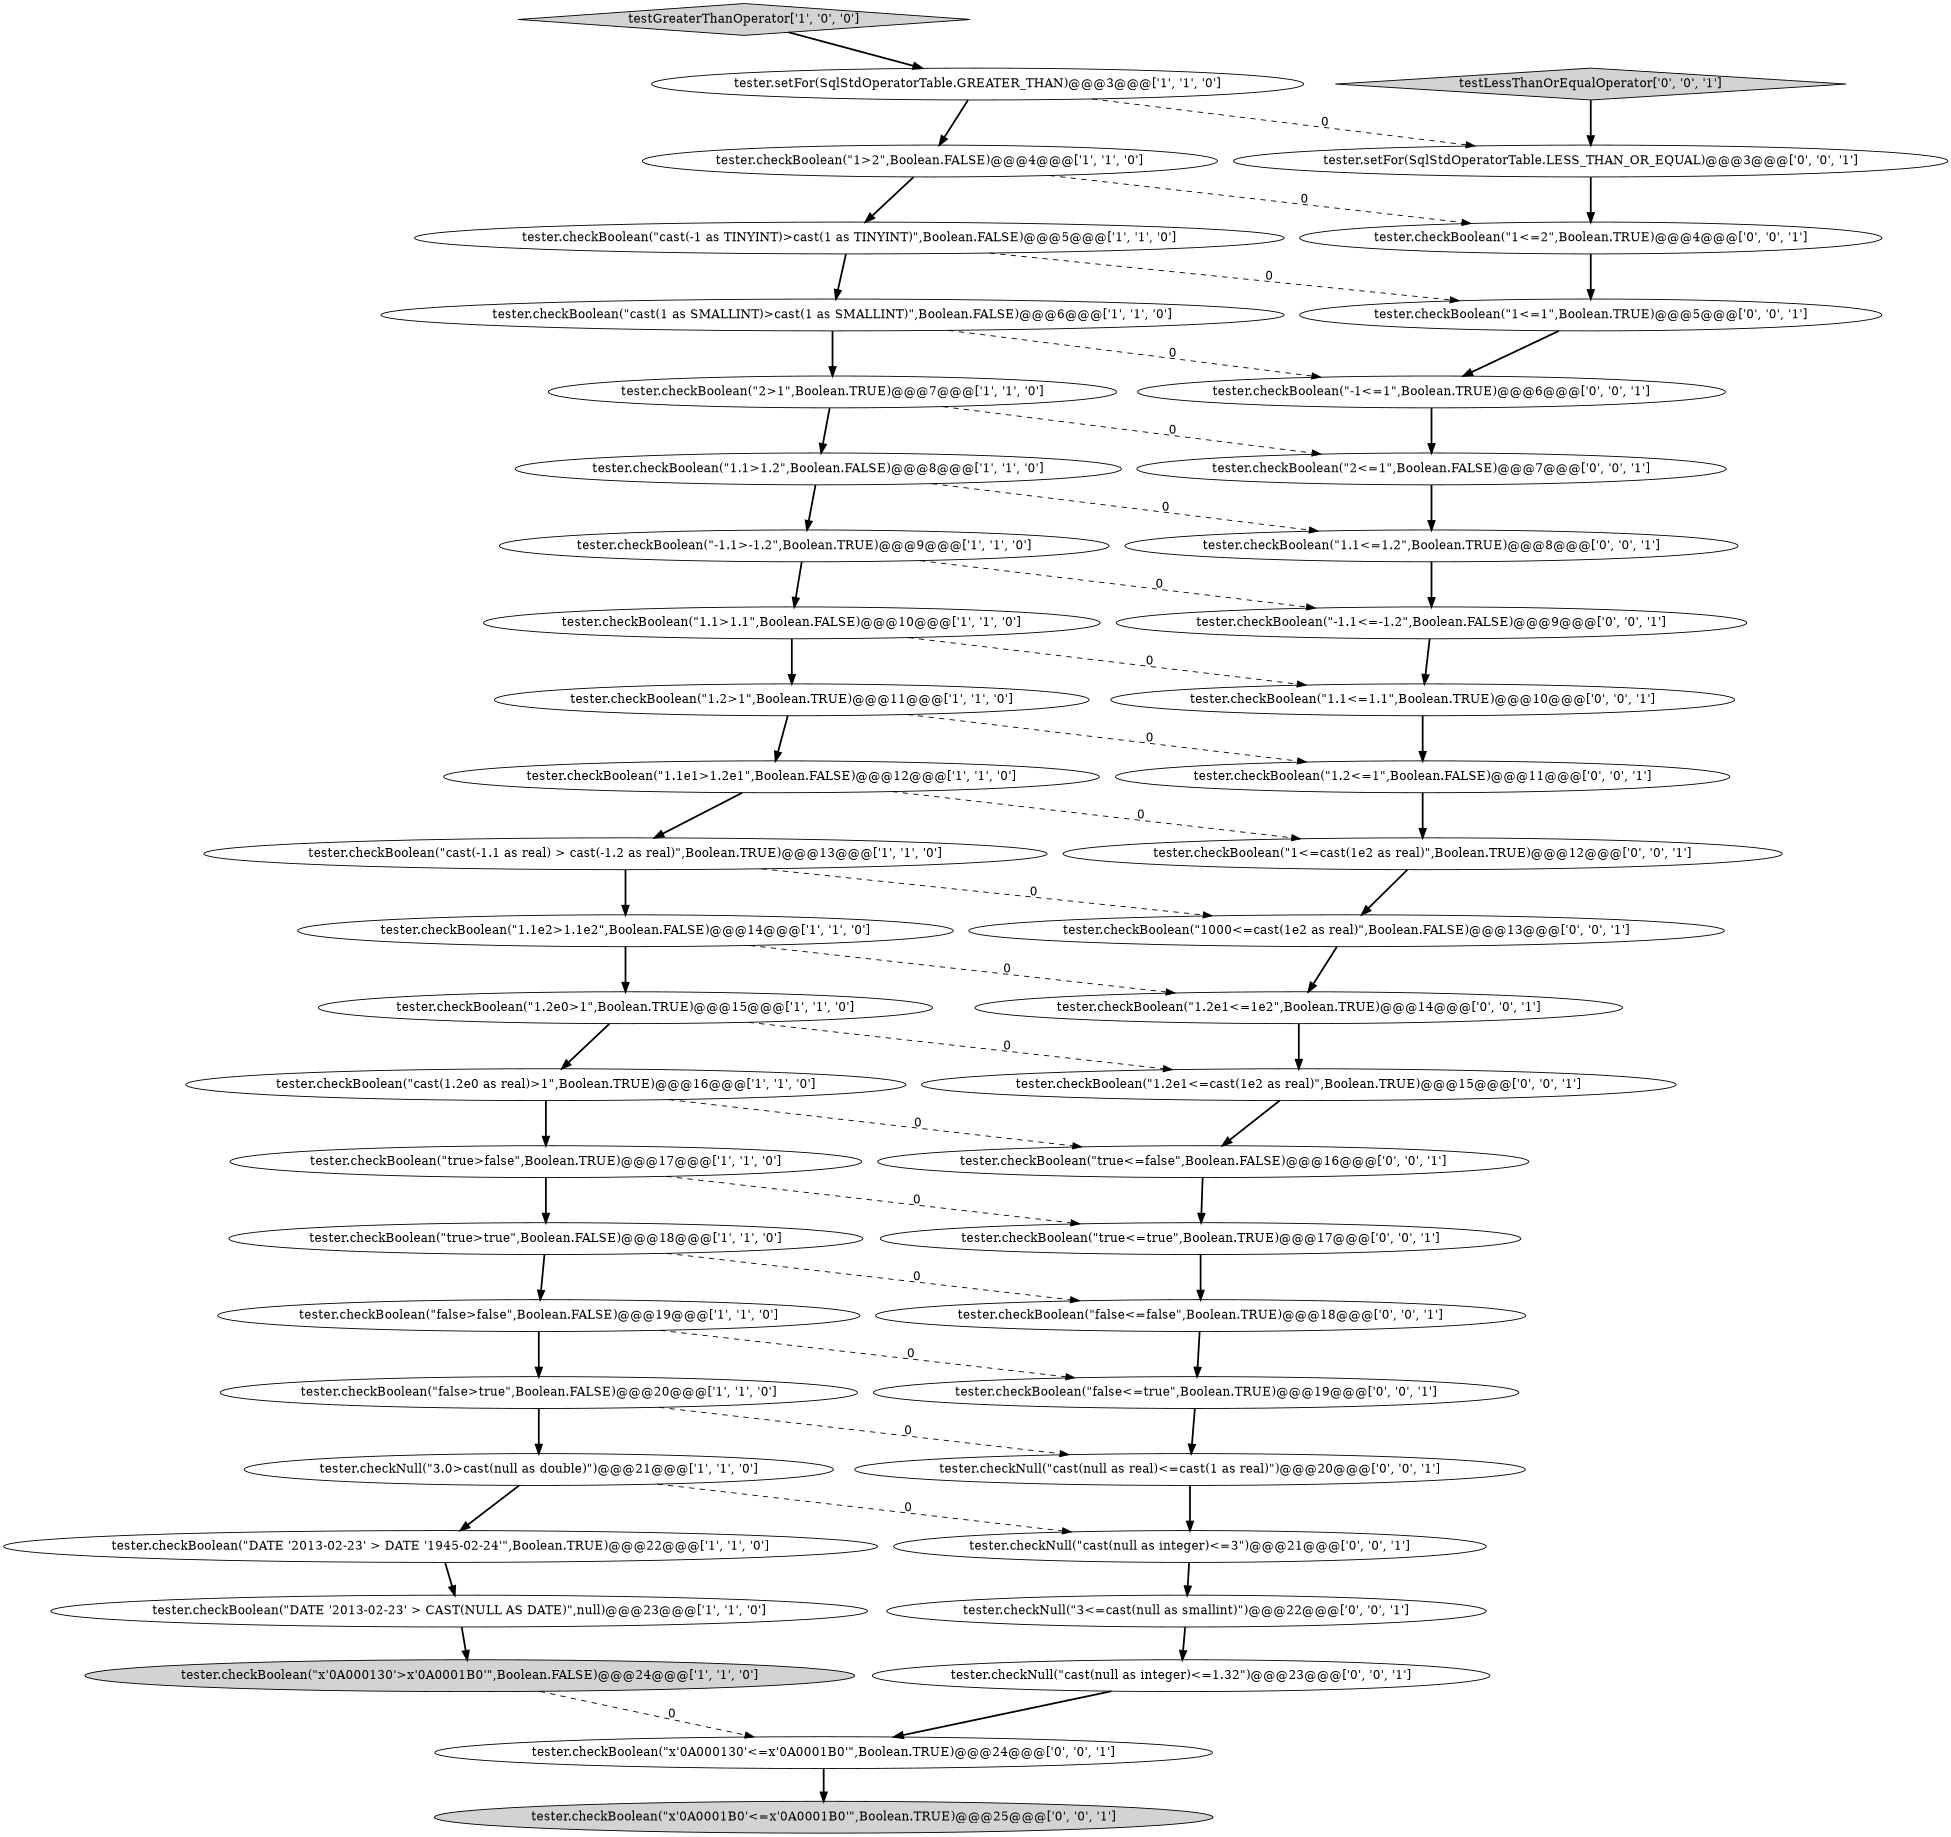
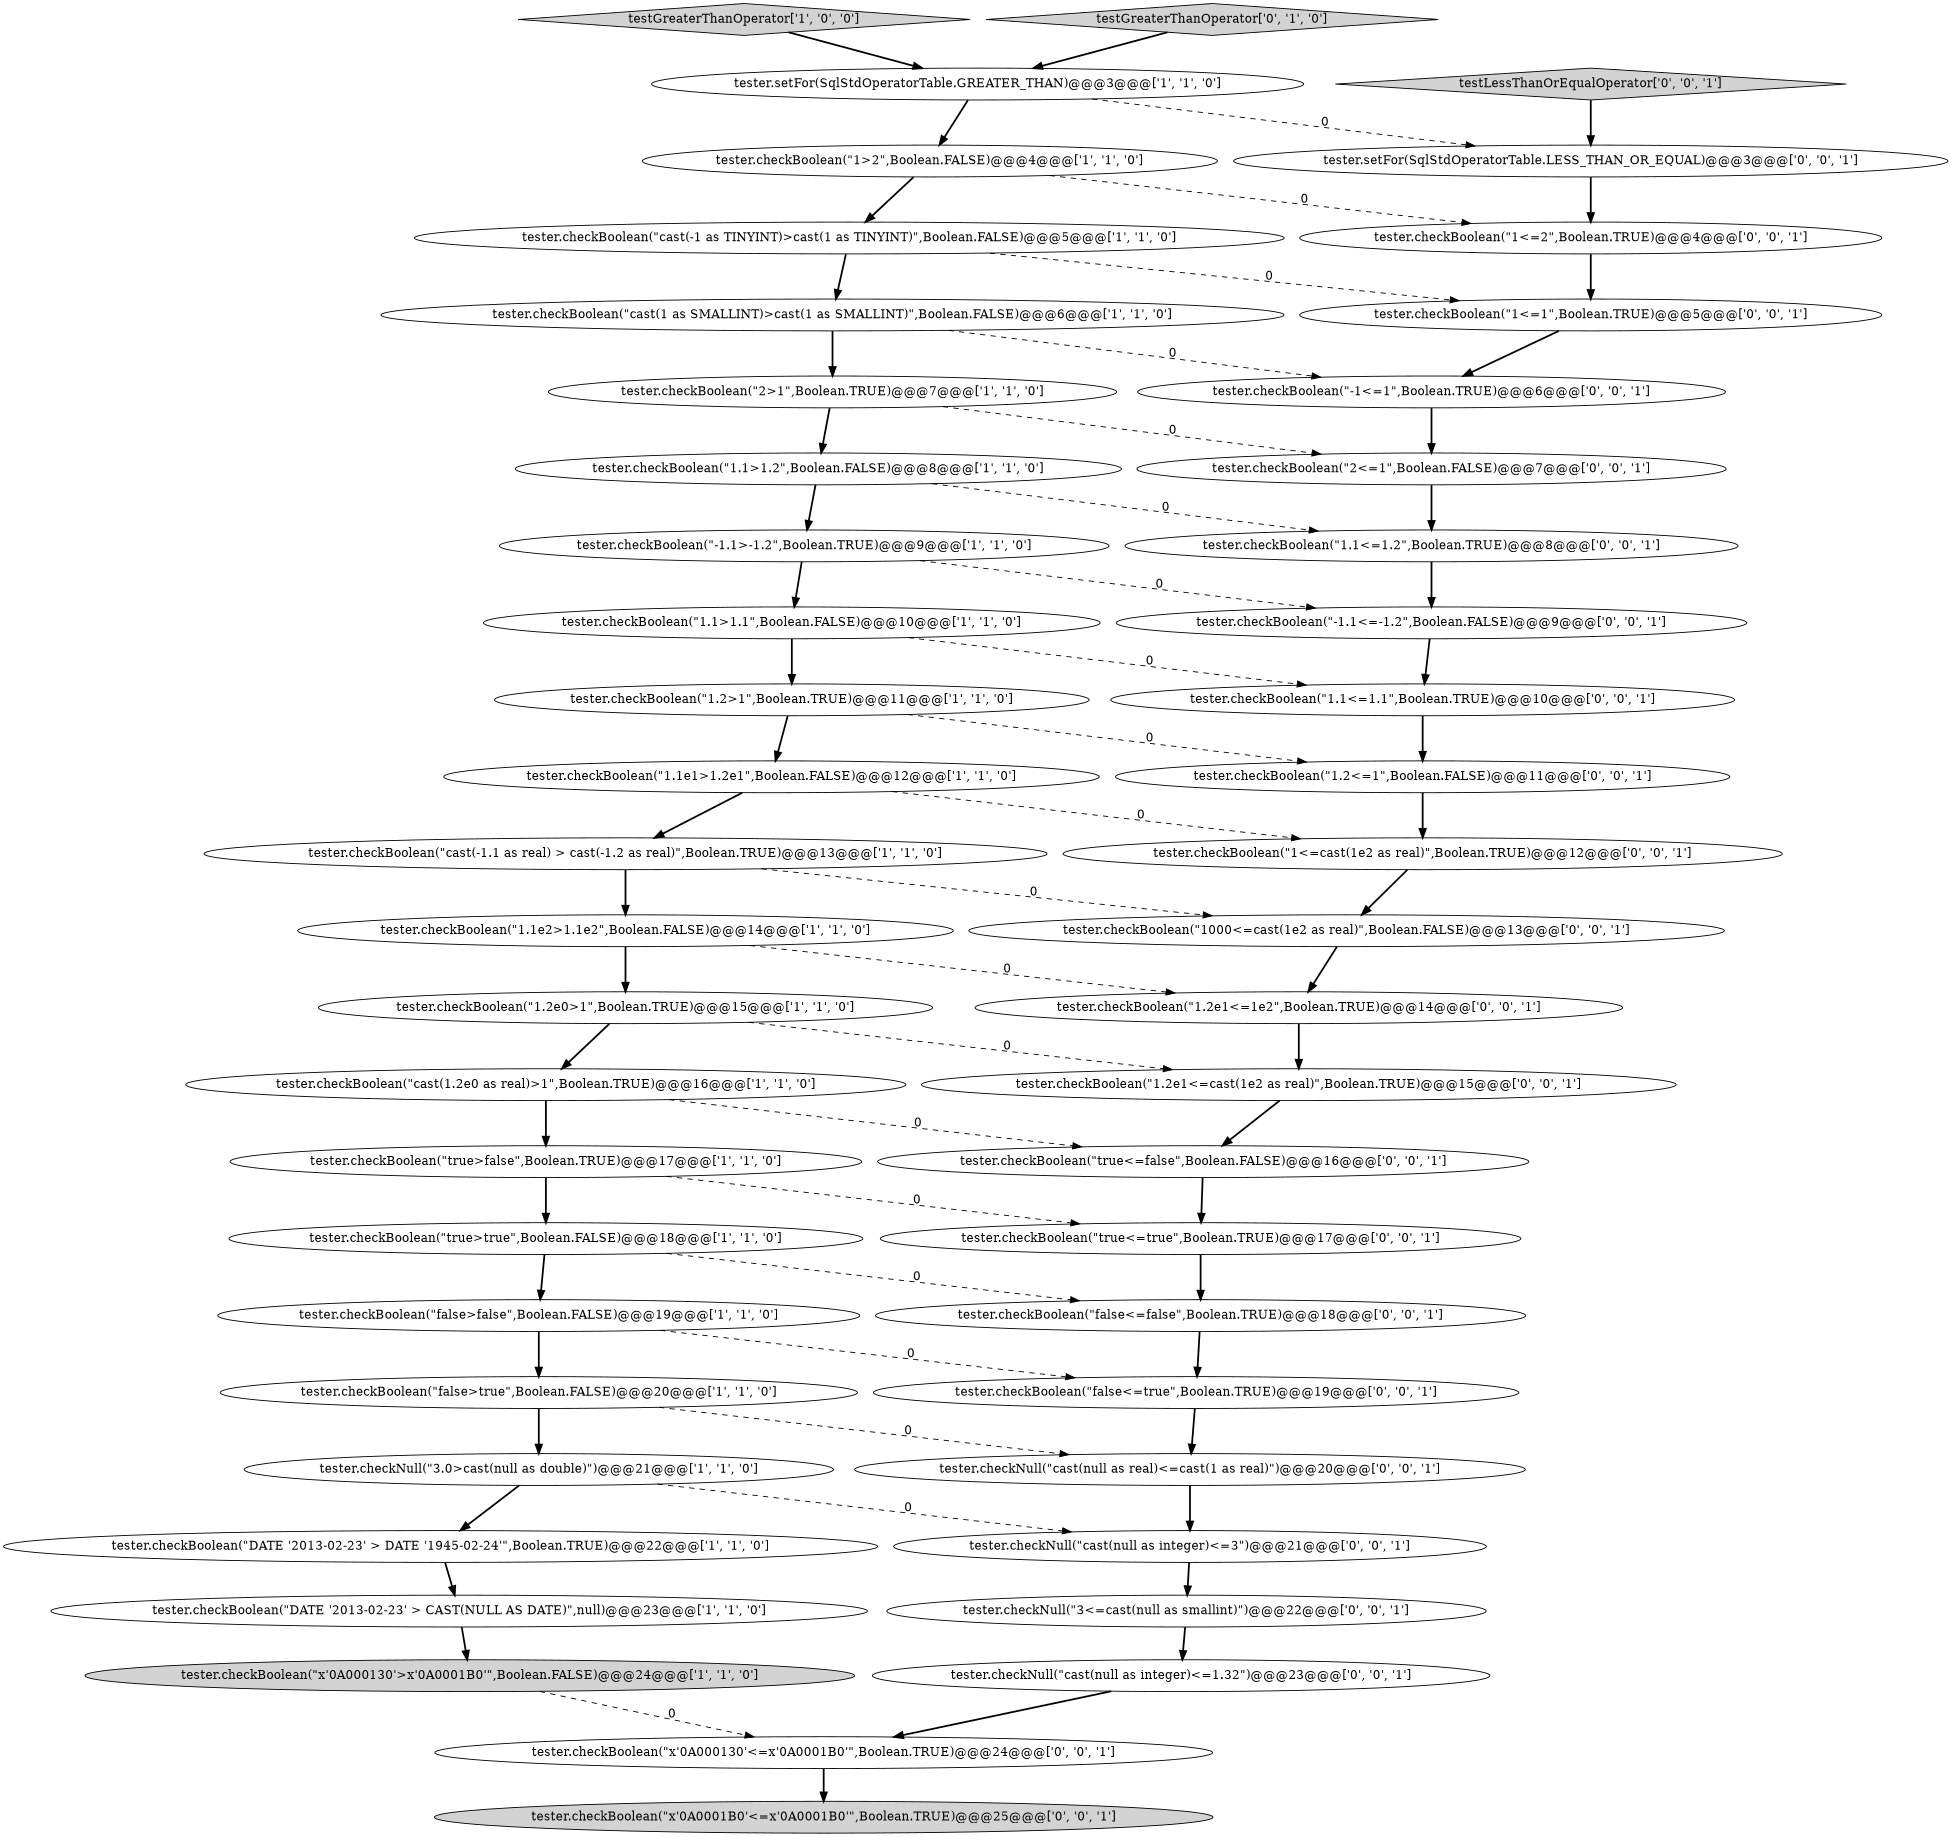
none -> (1212, 19)
